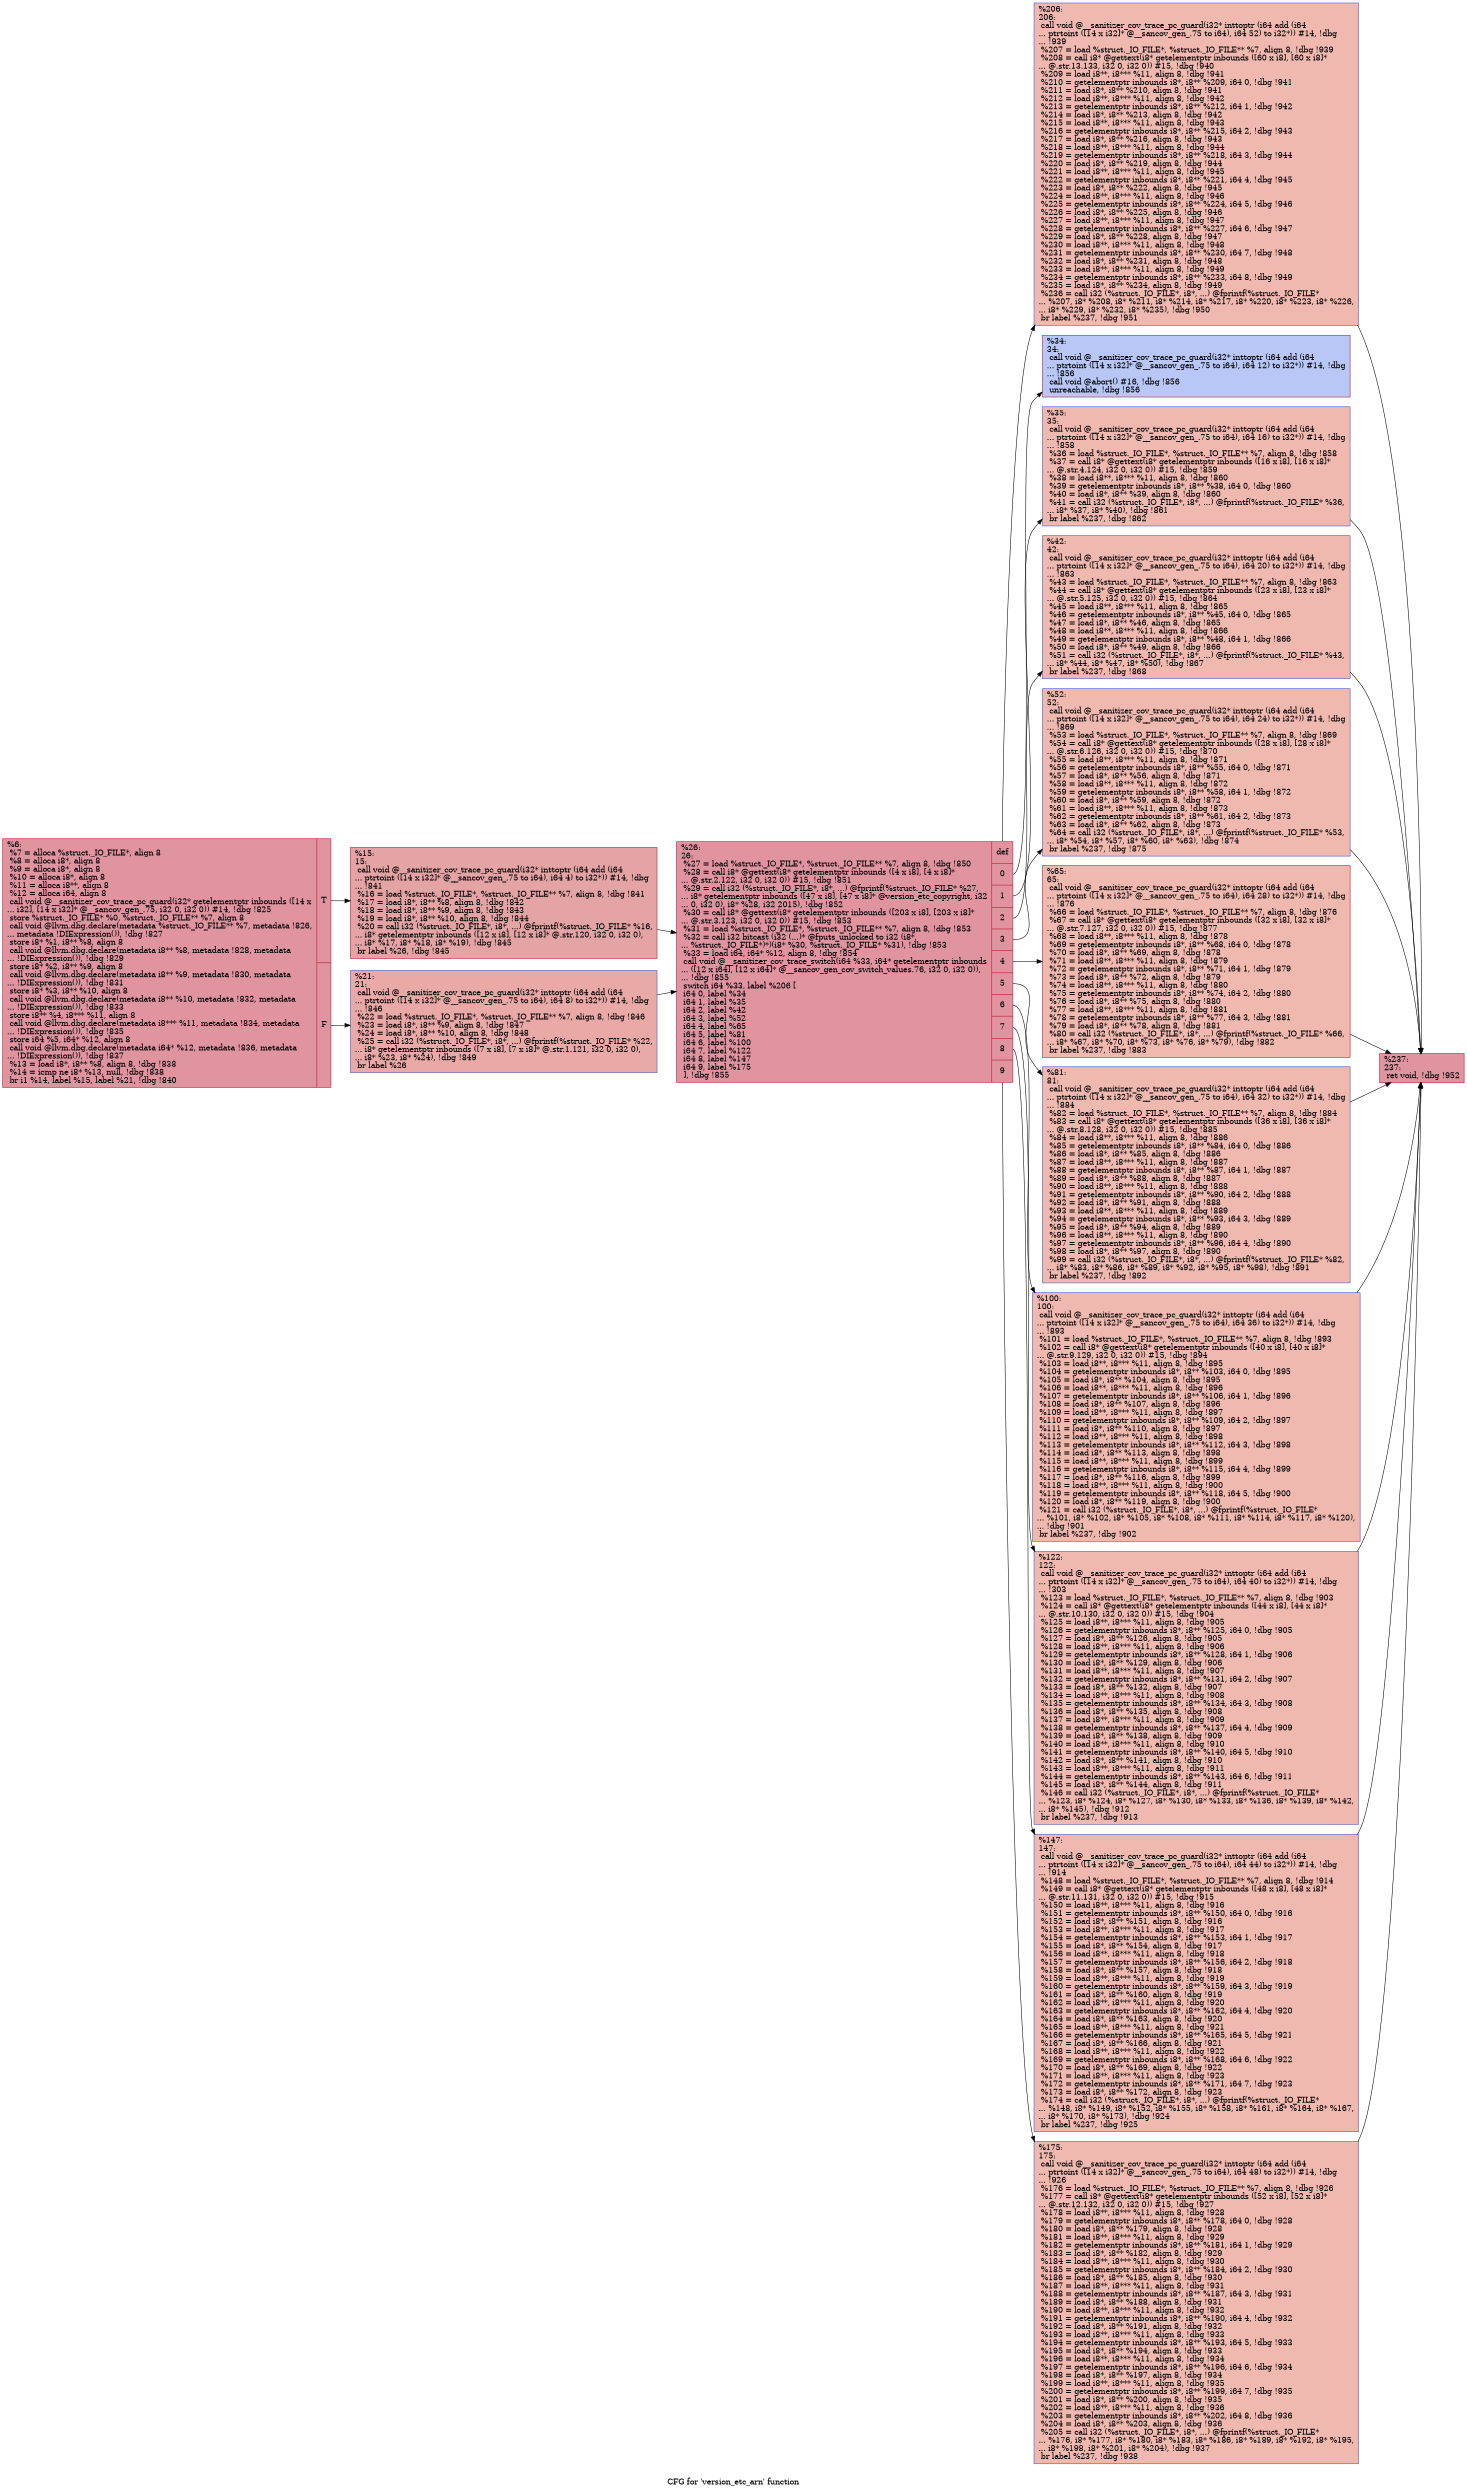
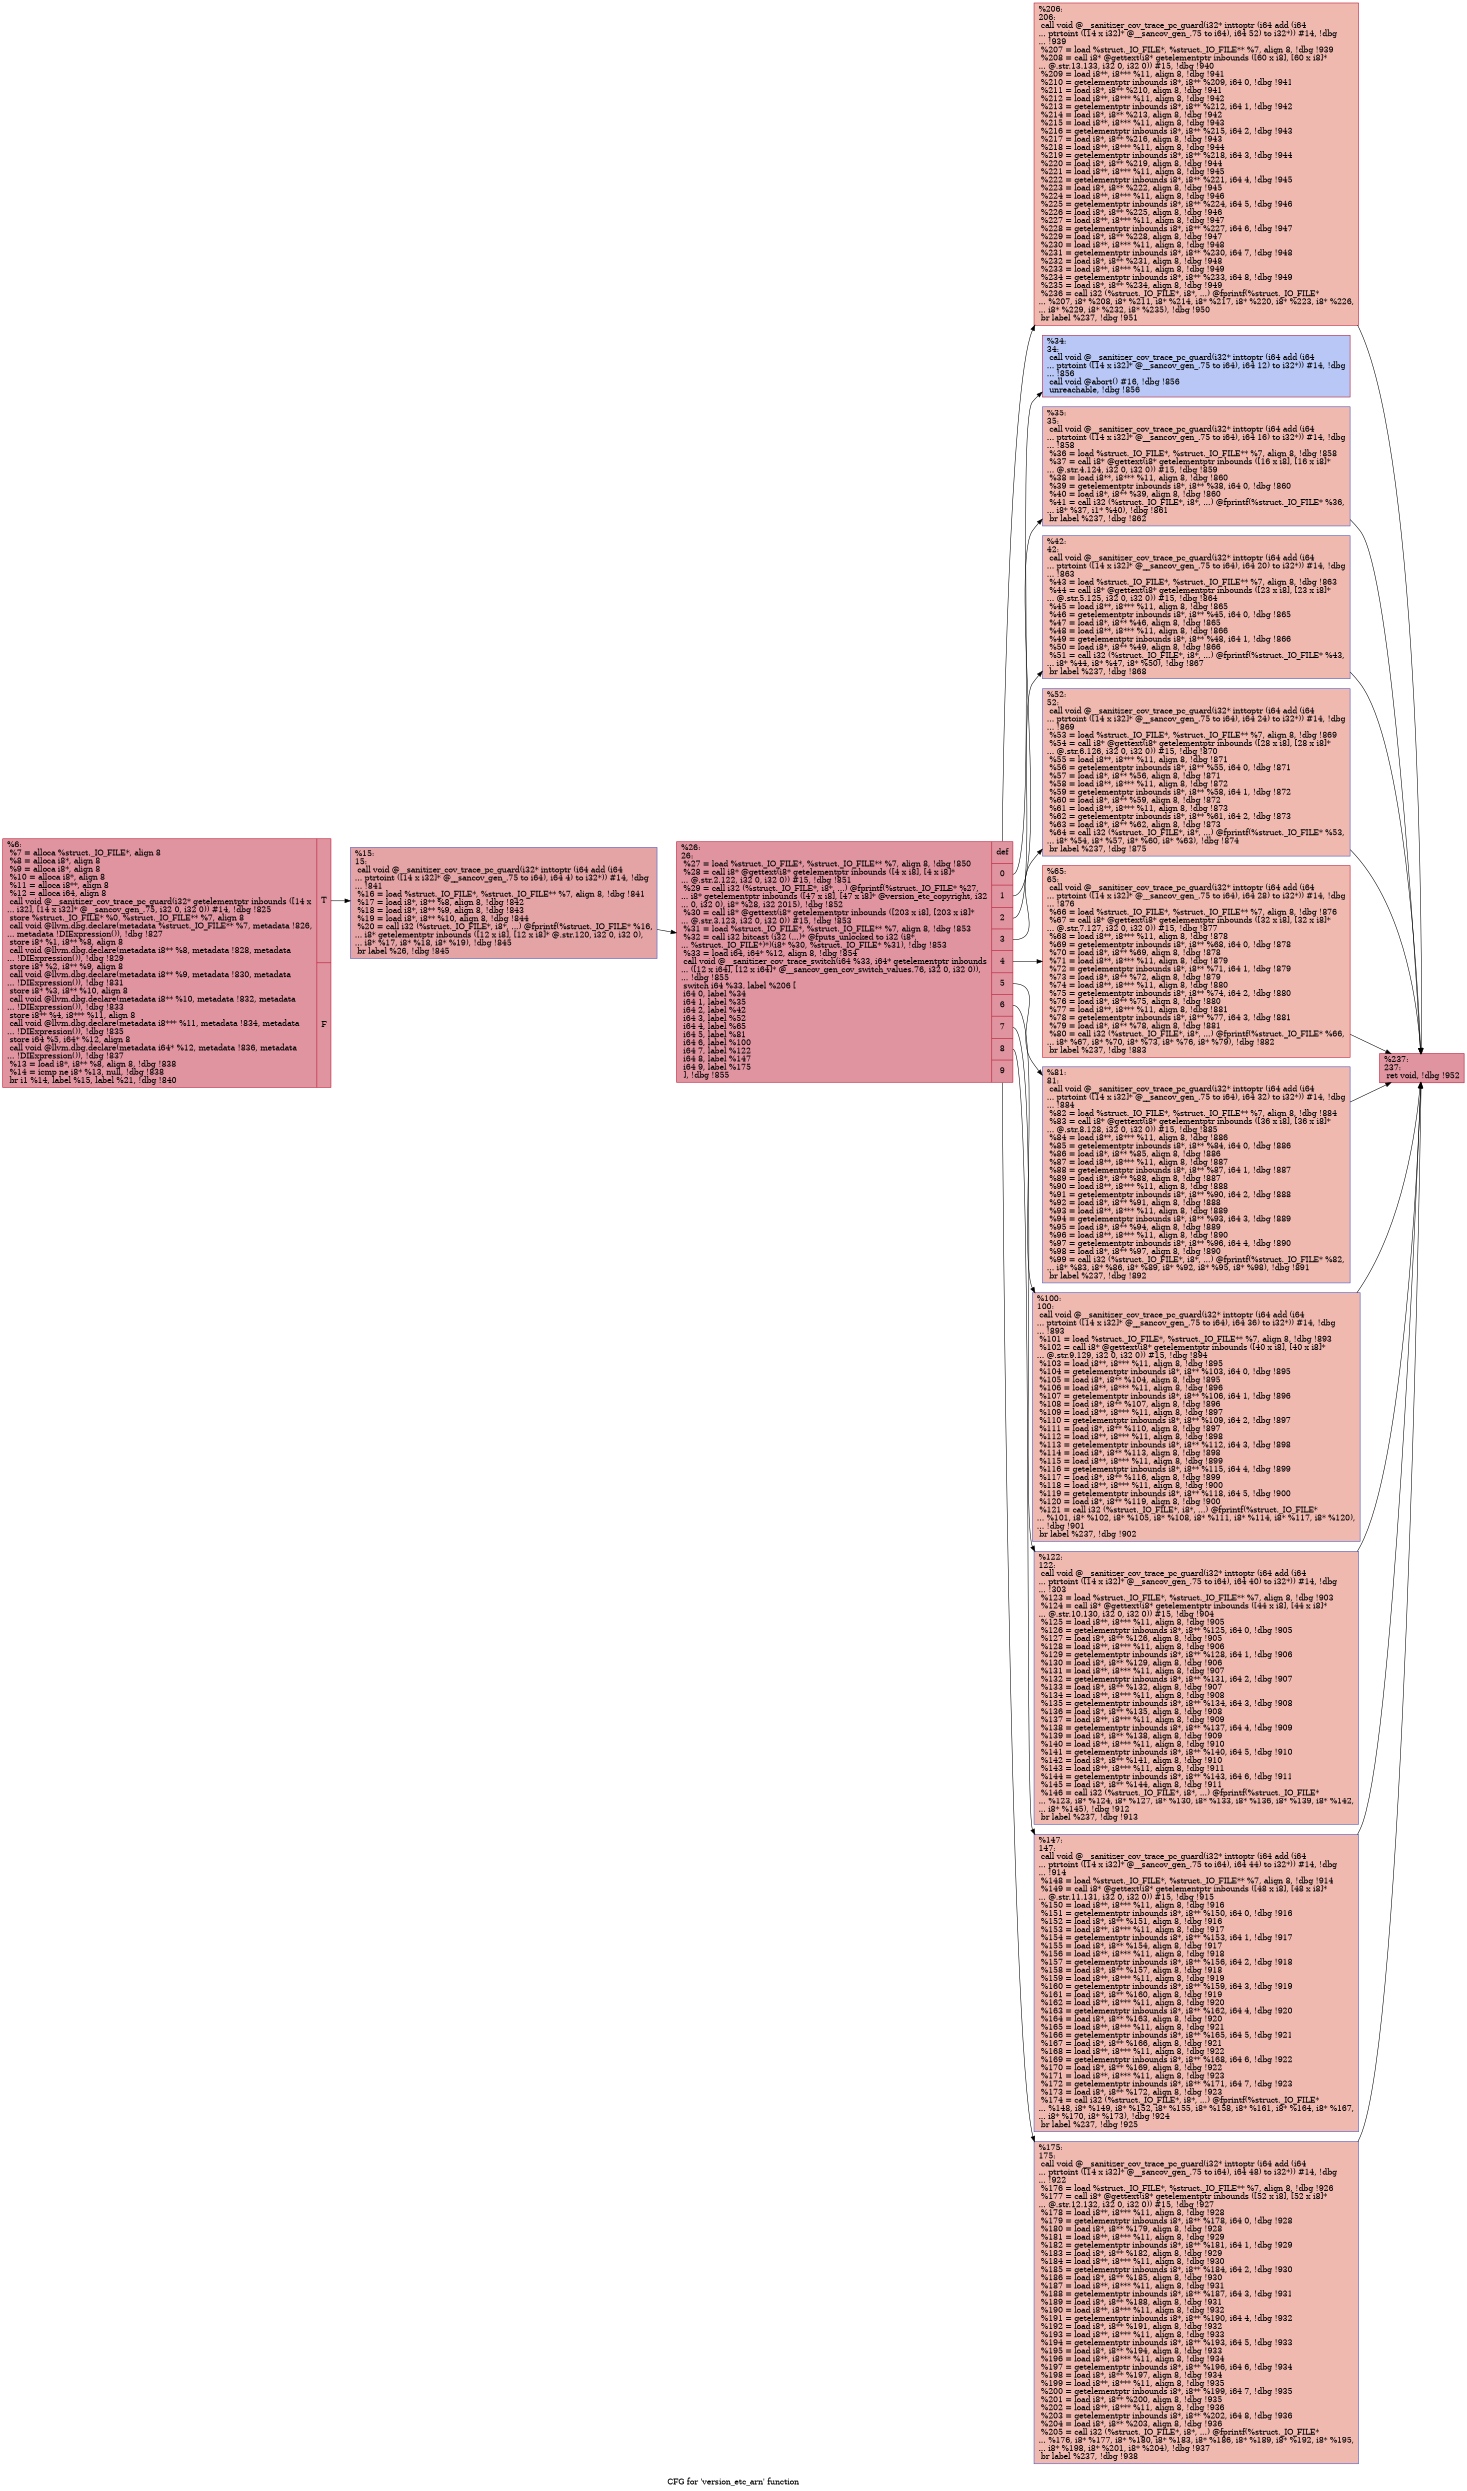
(1196, 164) -> (1196, 164)
(1108, 511) -> (1108, 511)
(504, 903) -> (504, 903)
(504, 1022) -> none
(1052, 2180) -> (1052, 2180)
